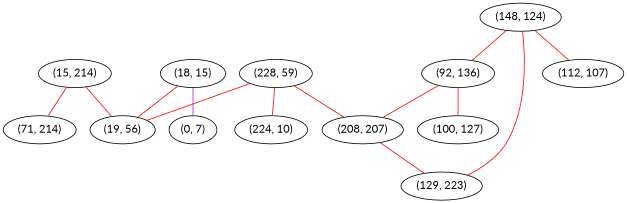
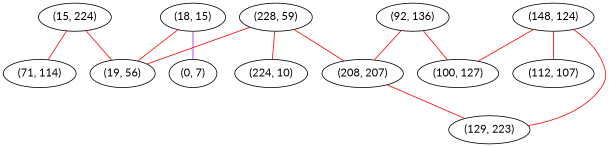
(489, 45) -> (506, 45)
(75, 74) -> (75, 17)
(40, 130) -> (40, 74)
